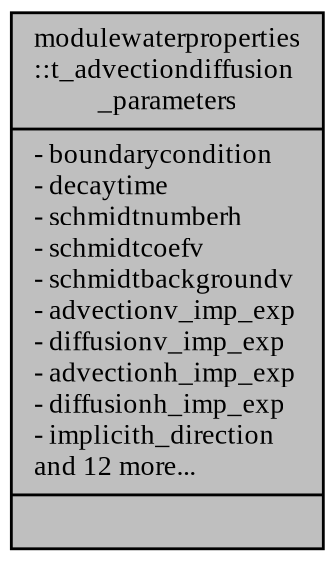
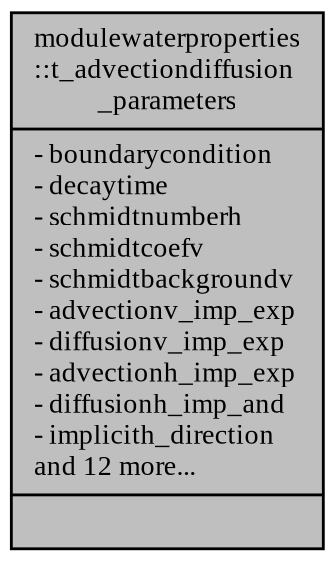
(160, 404) -> (160, 404)
